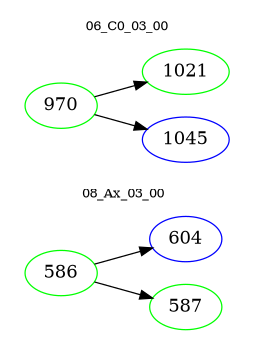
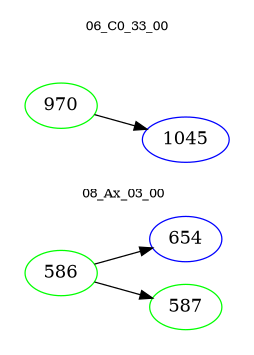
(127, 27) -> (127, 27)
(186, 72) -> none
(186, 239) -> (186, 239)
